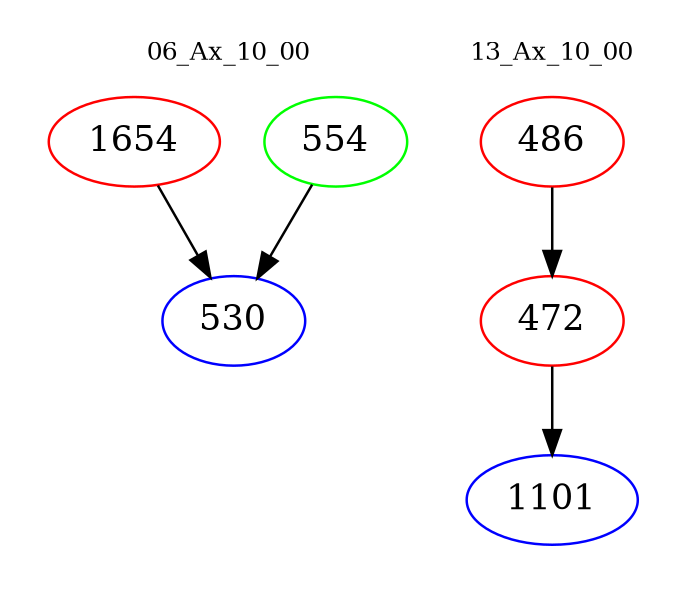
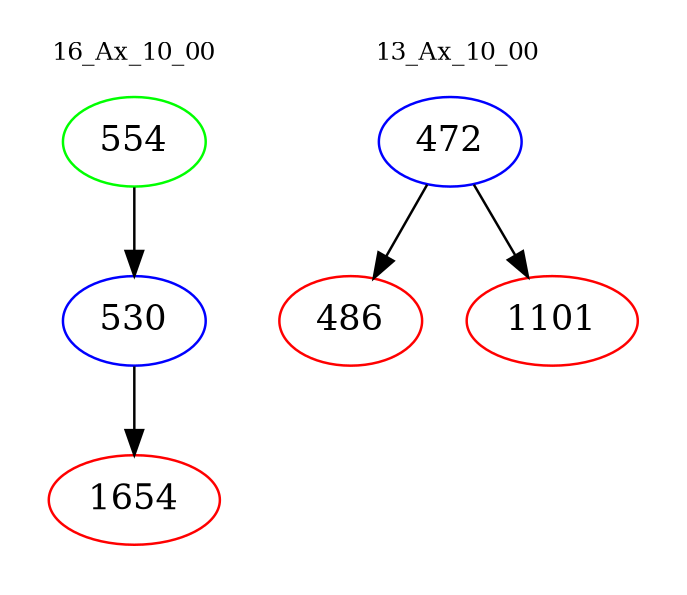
(229, 53) -> (134, 53)
(552, 219) -> (407, 221)
(178, 220) -> (134, 398)
(552, 321) -> (450, 142)
(552, 500) -> (552, 321)
